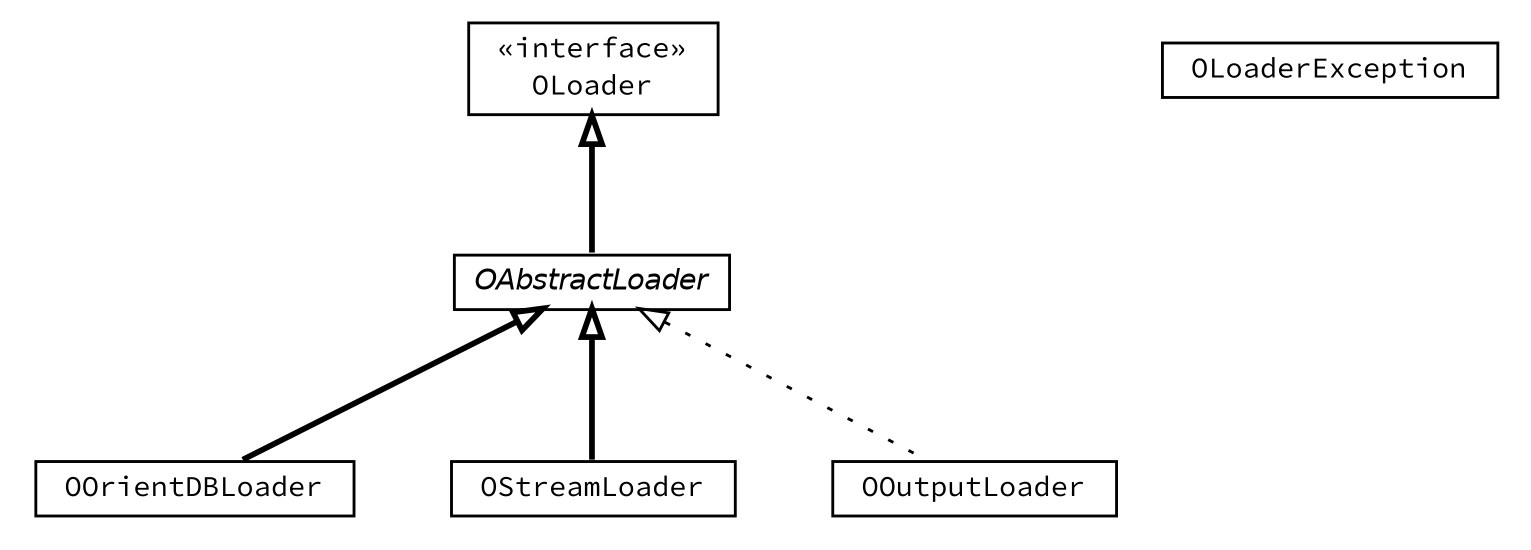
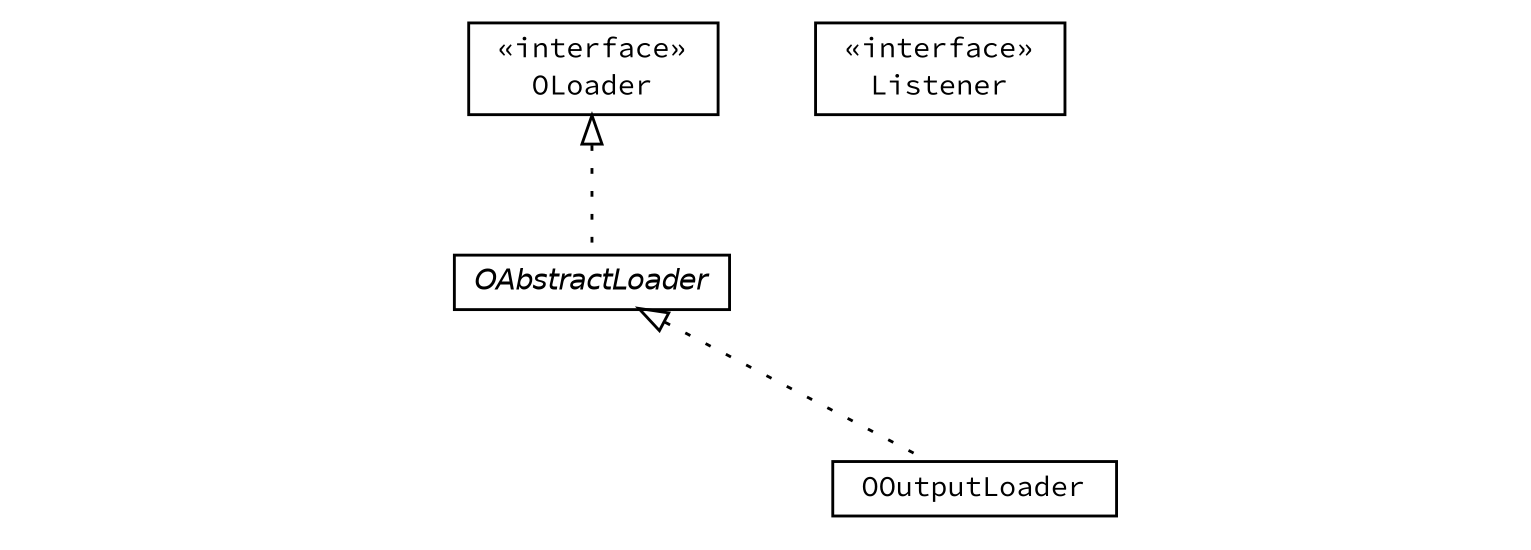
none -> (939, 69)
(1329, 69) -> none
(592, 199) -> (592, 199)
(194, 487) -> none
(592, 487) -> none
